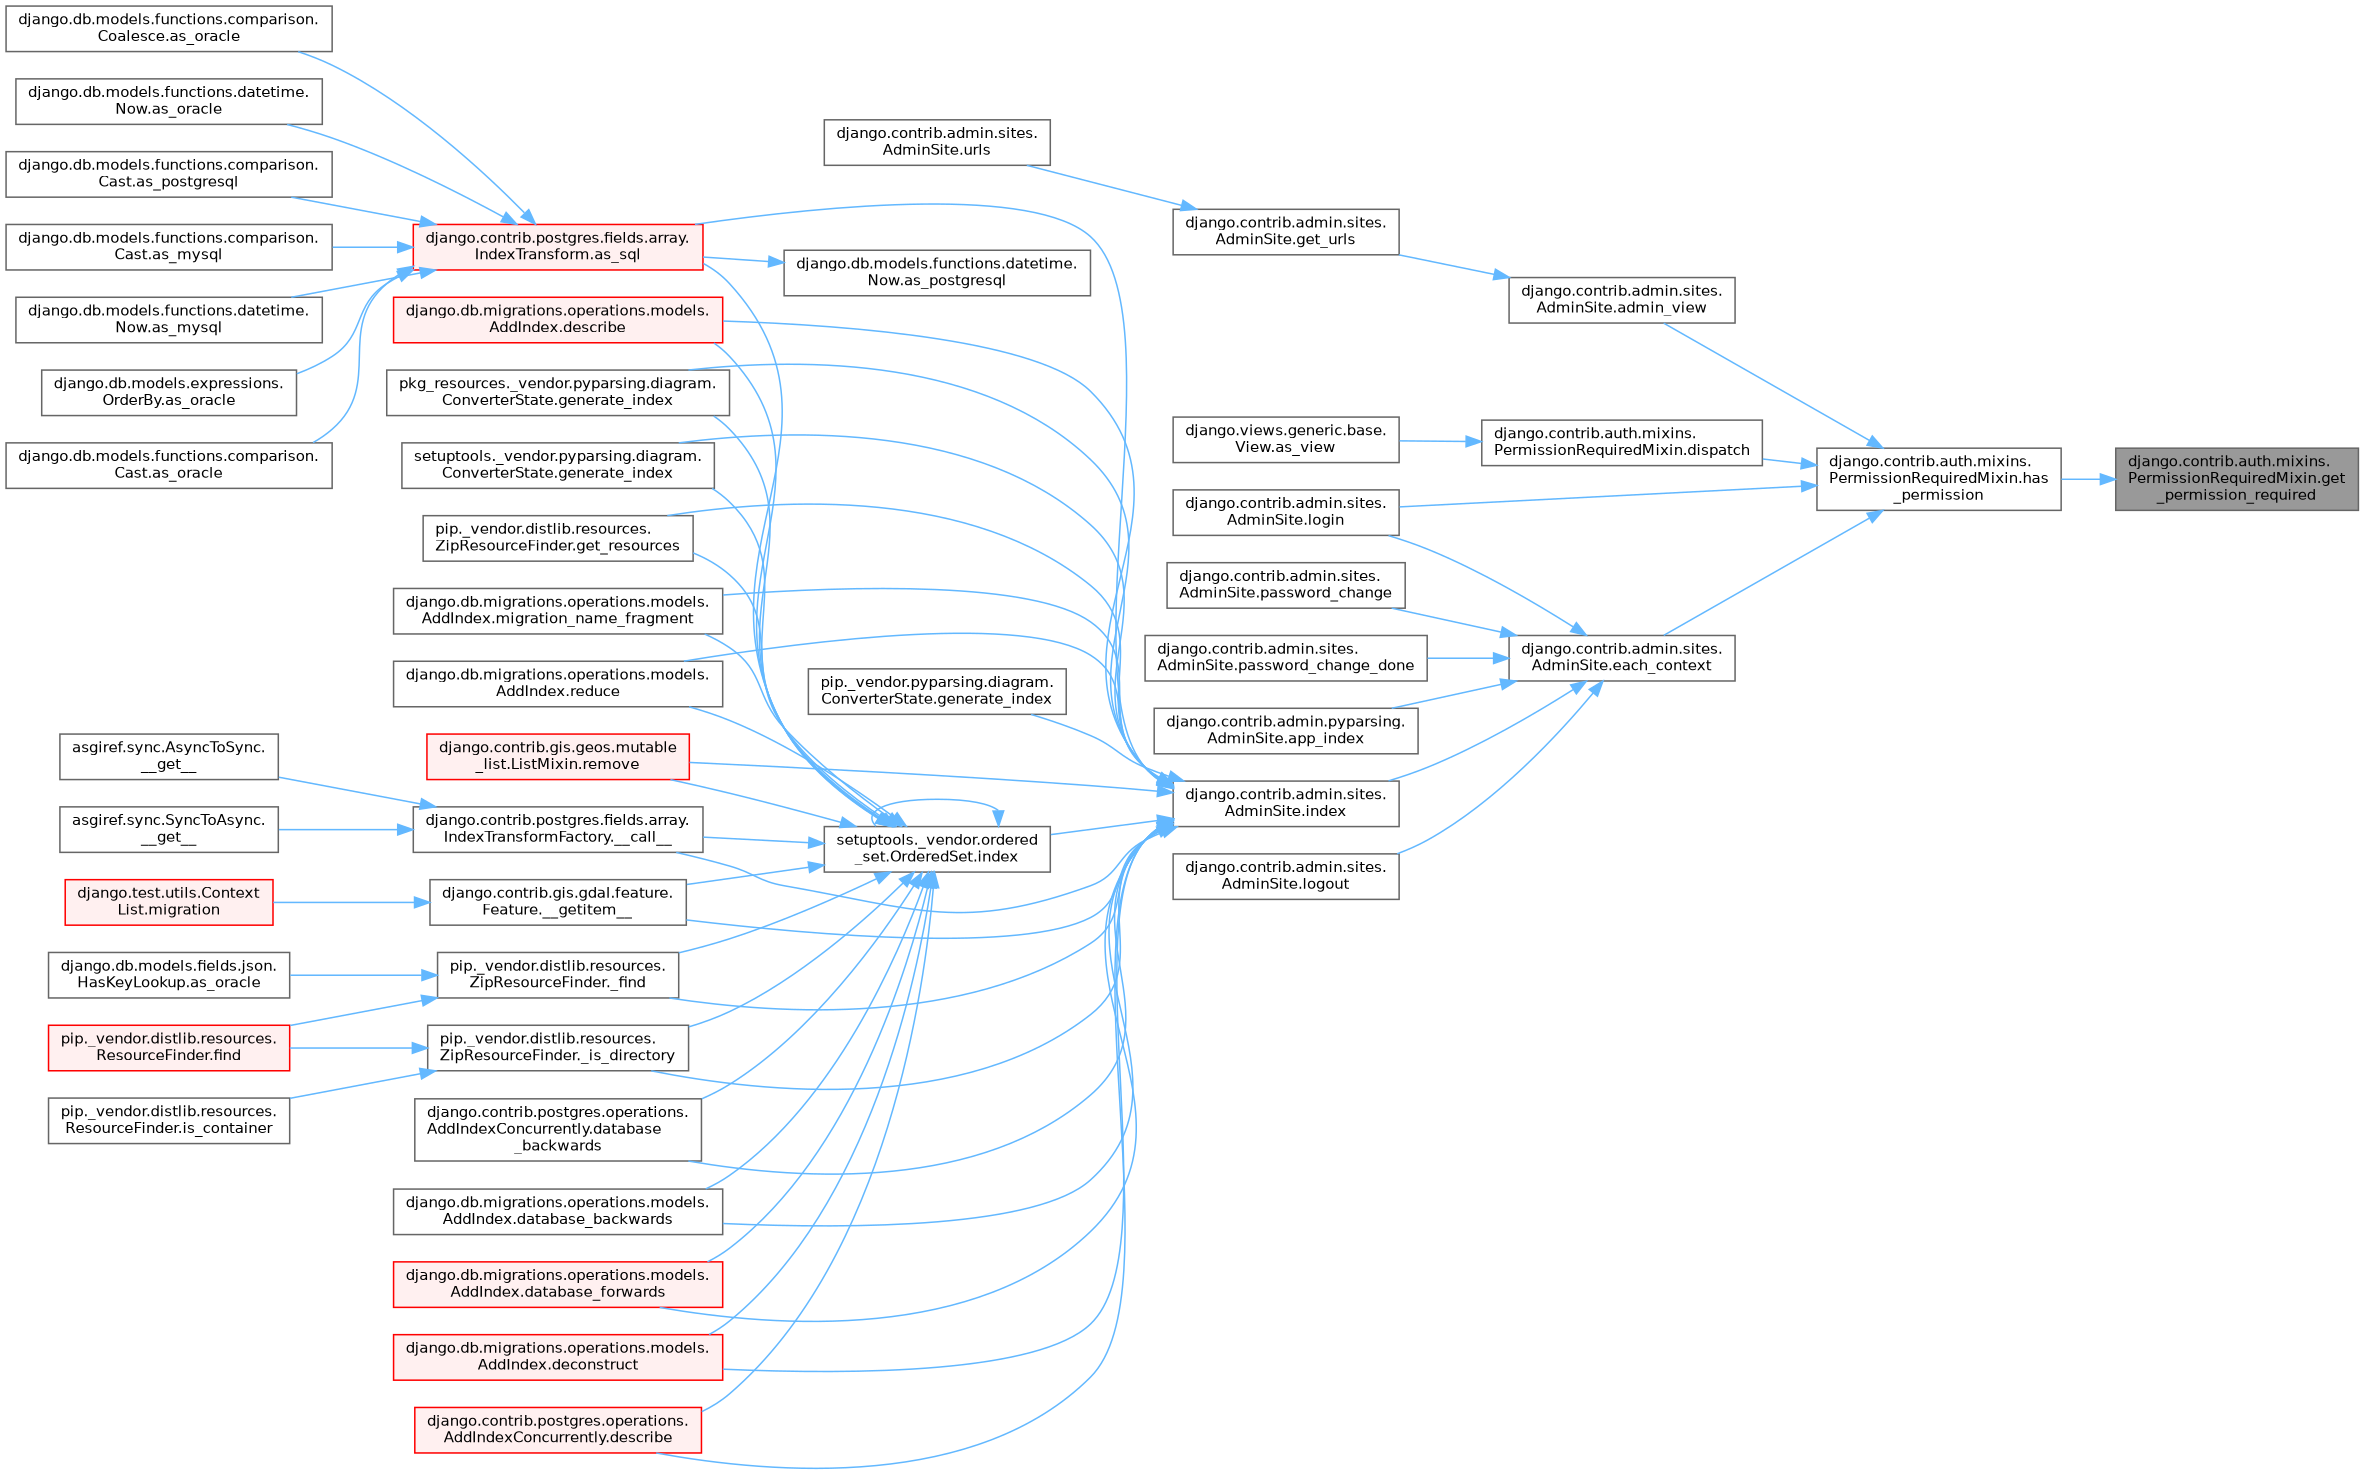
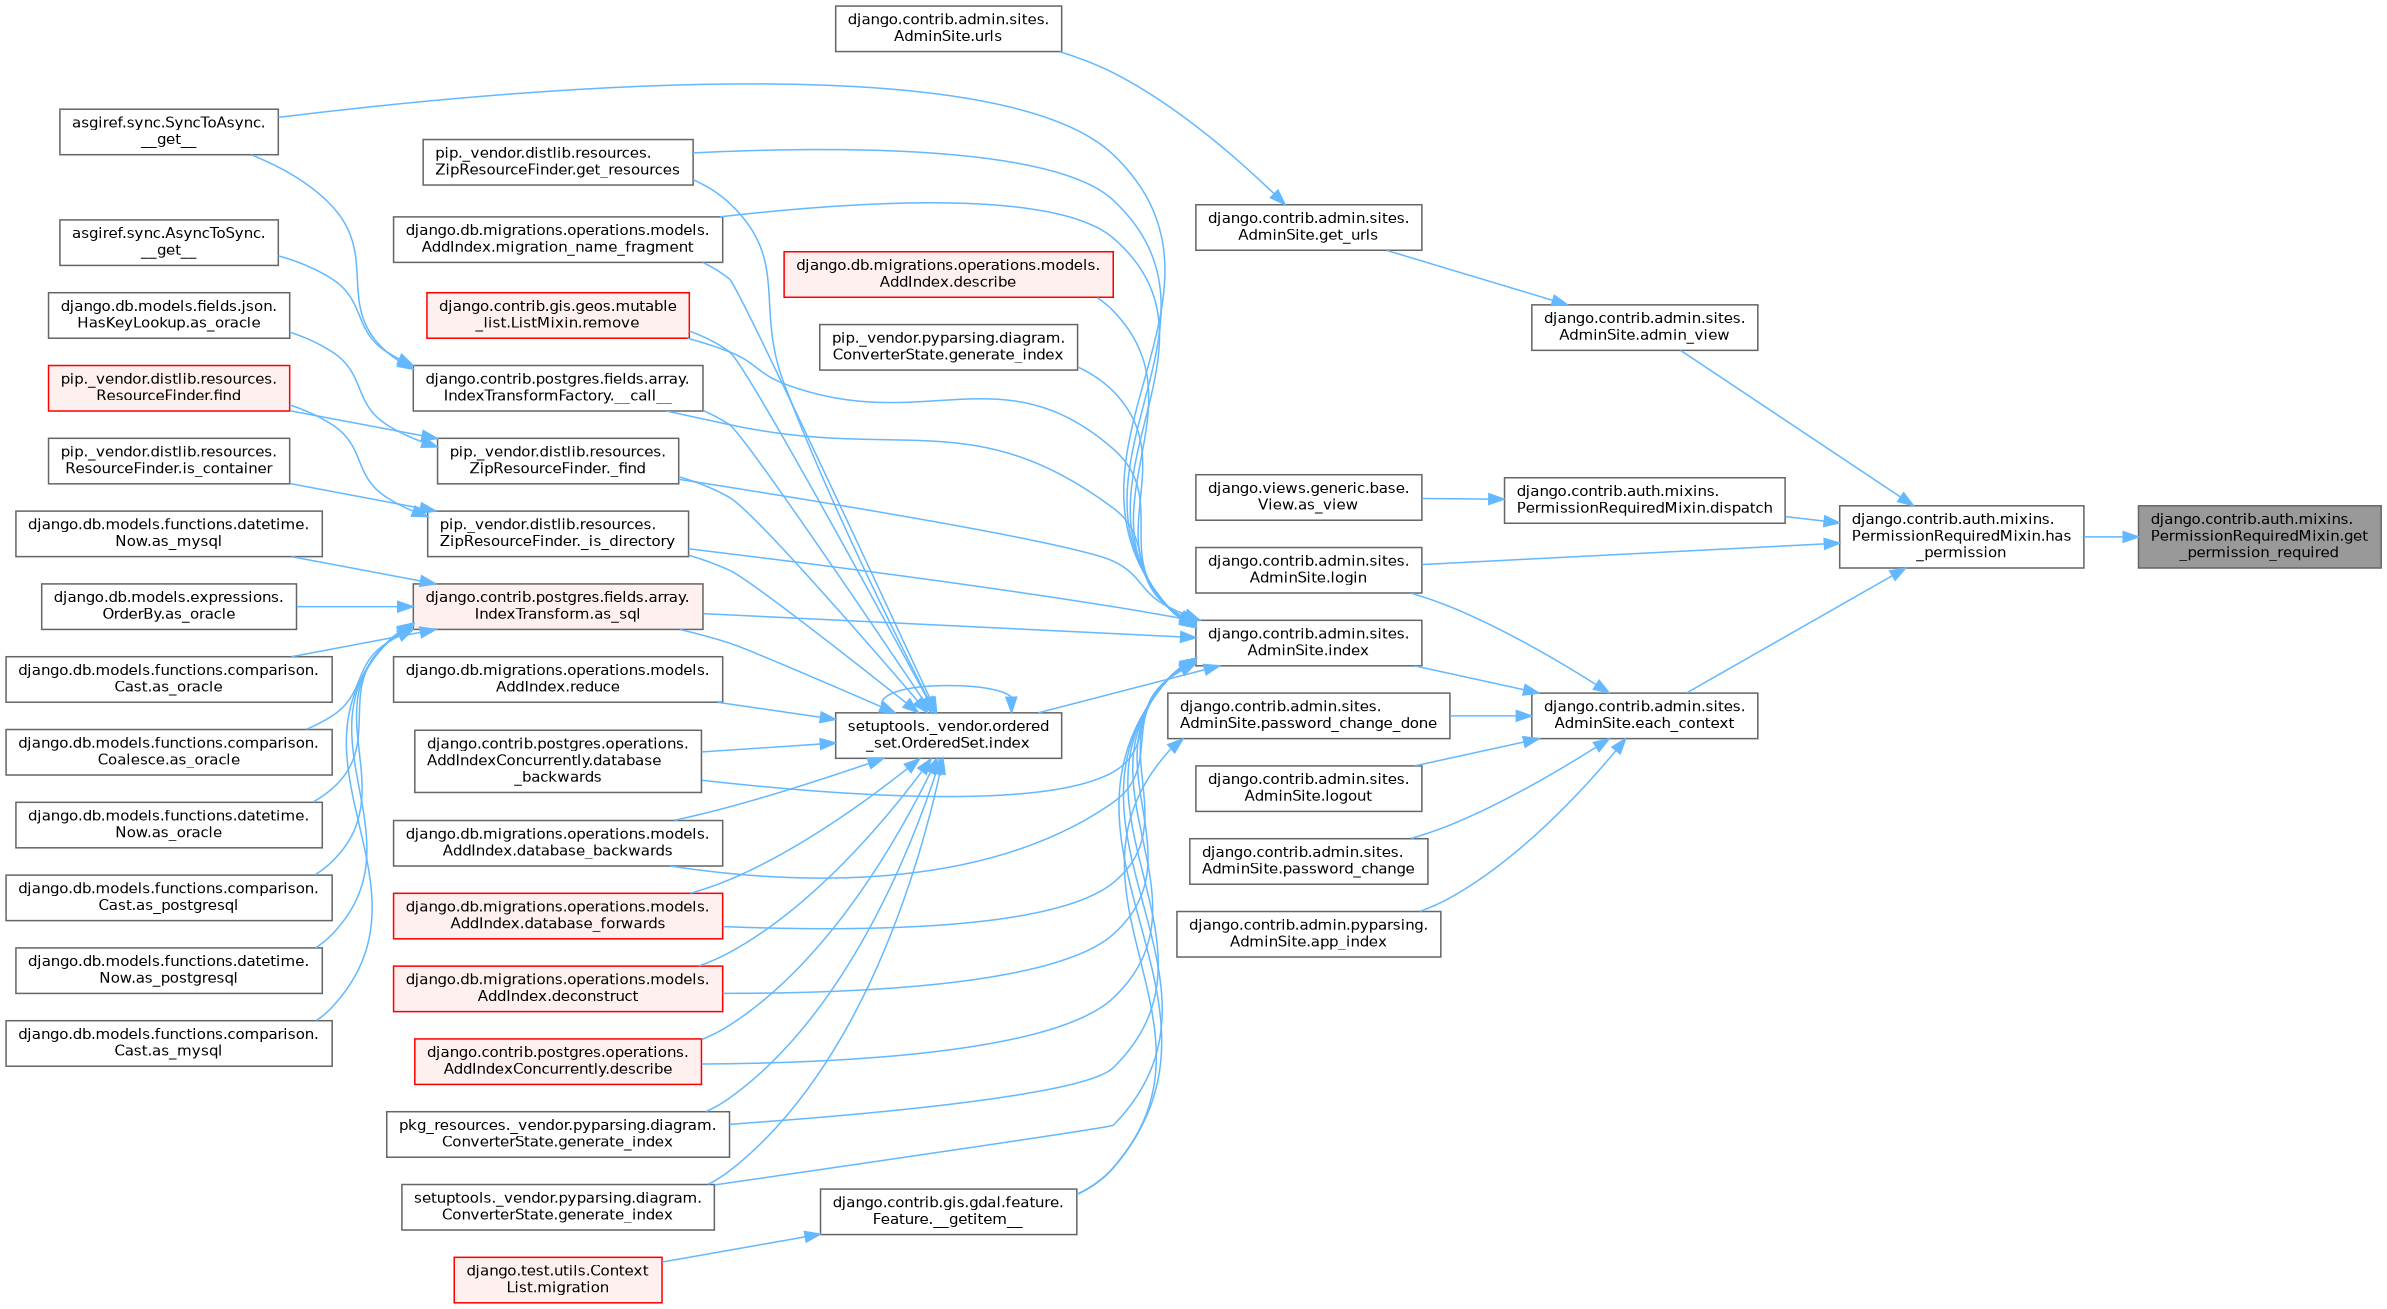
(558, 247) -> (558, 607)
(736, 259) -> (360, 791)
(759, 593) -> none
(961, 633) -> (951, 97)
(736, 878) -> (1145, 980)
